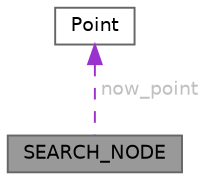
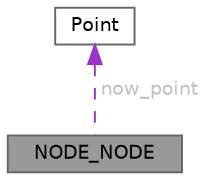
(95, 154) -> (95, 154)
